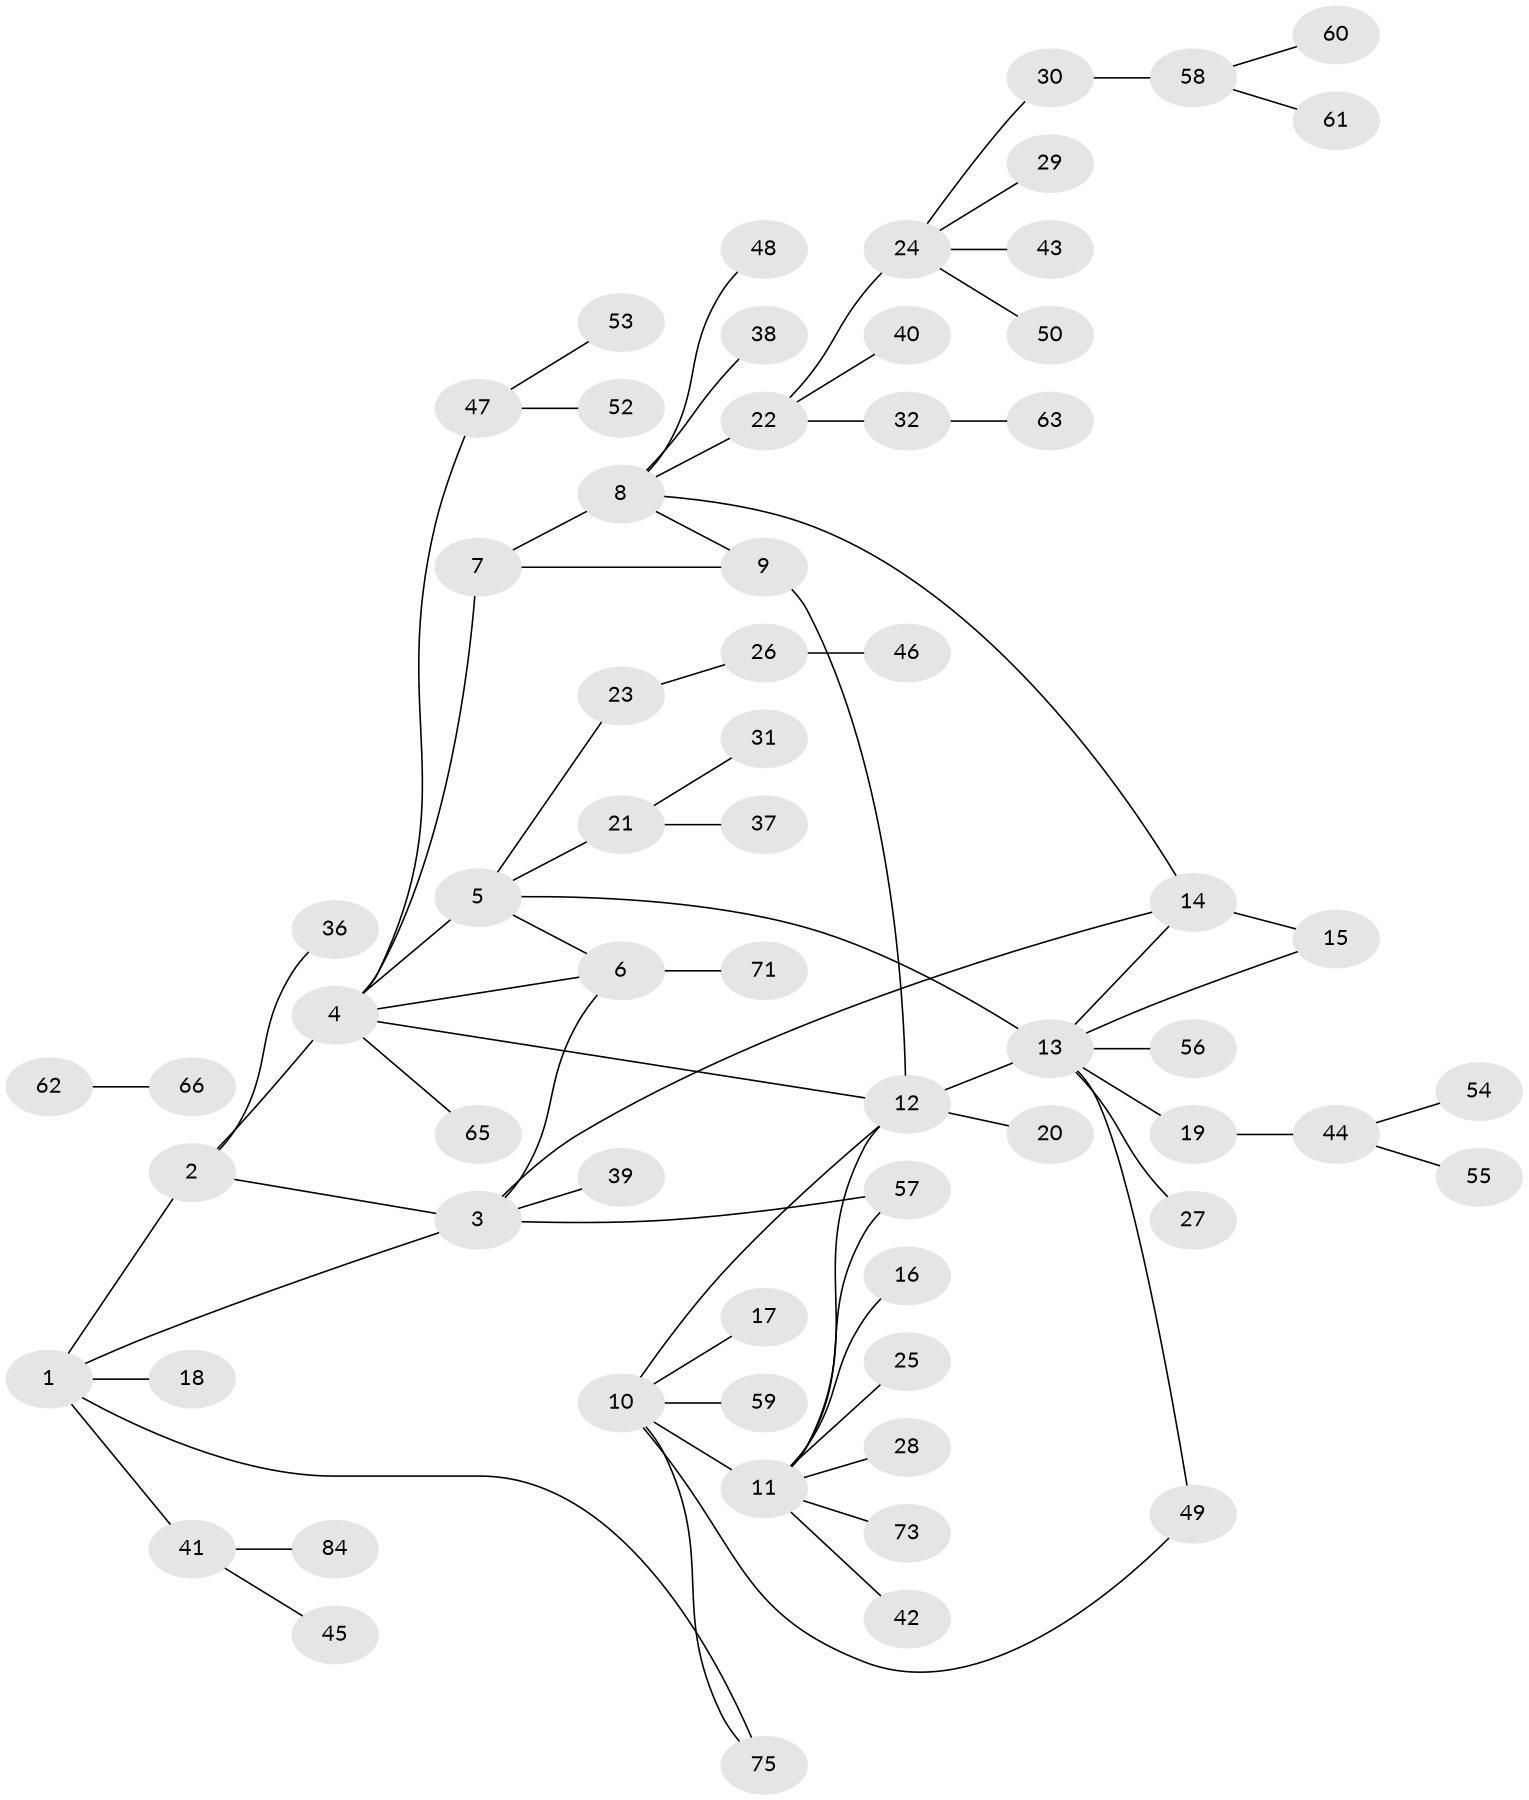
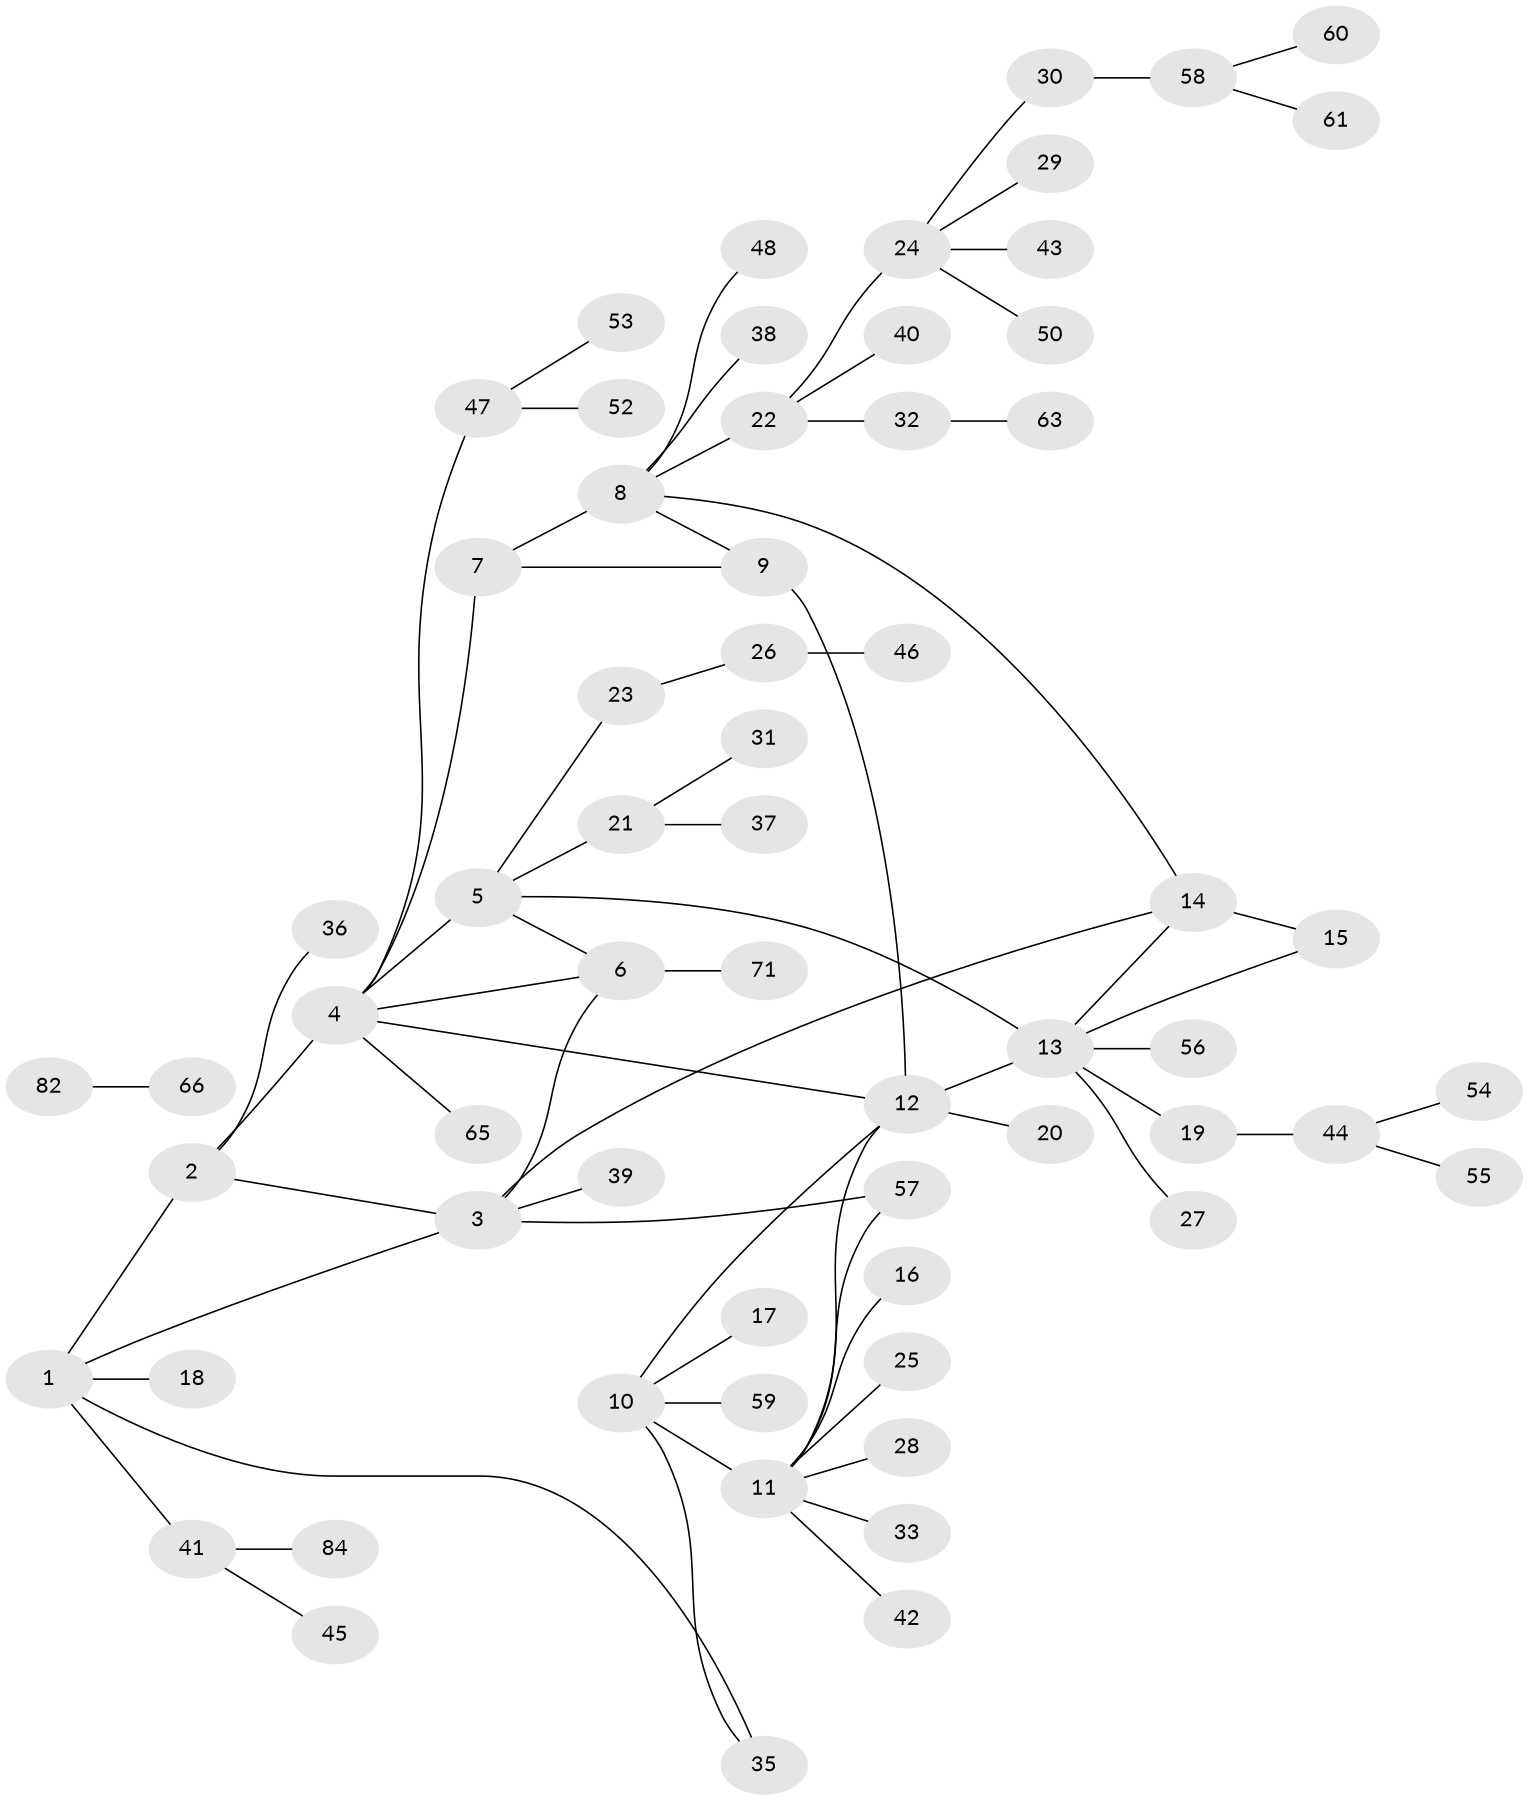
(49, 1087) -> (49, 1087)
(1193, 1514) -> none
(907, 1533) -> (907, 1533)
(764, 1765) -> (764, 1765)
